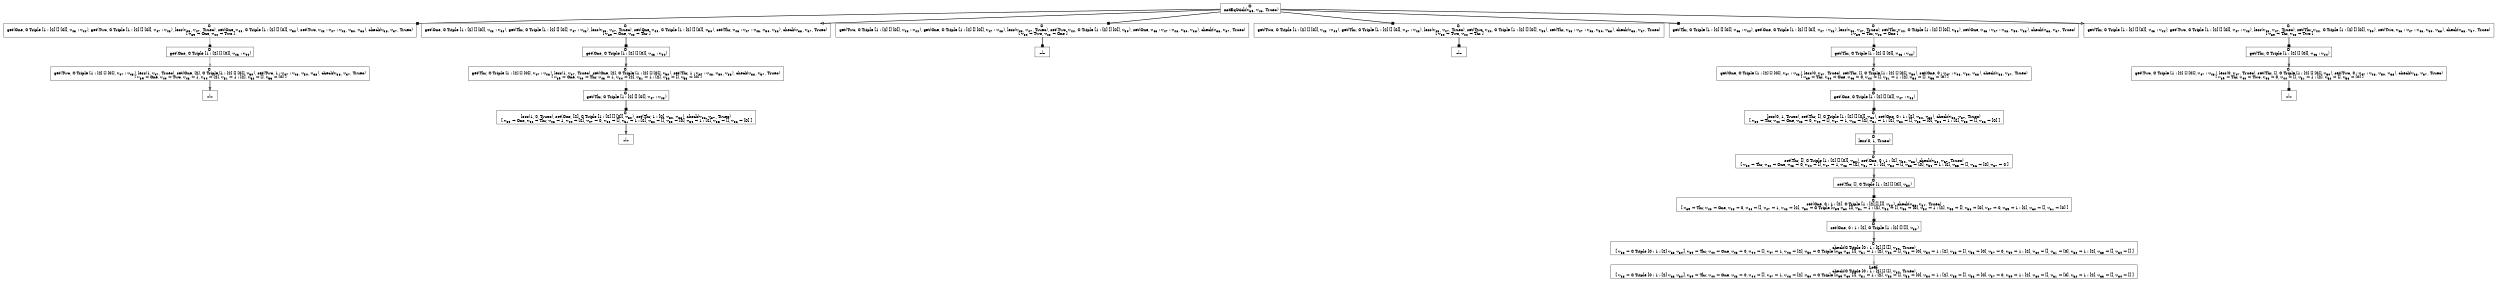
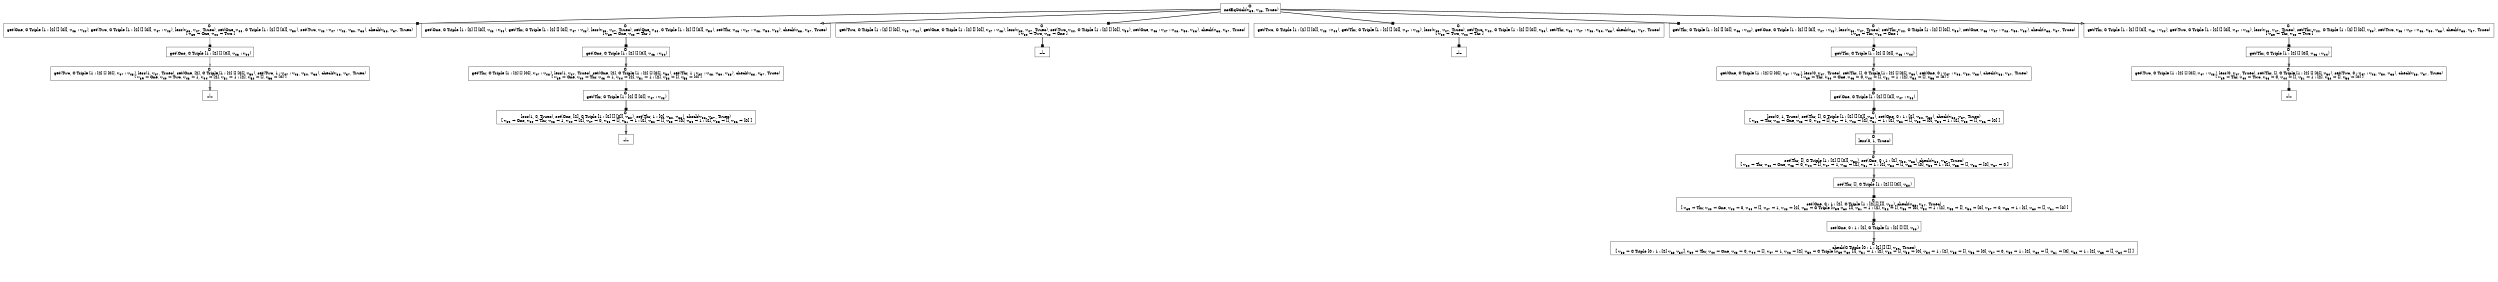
(1874, 272) -> none
